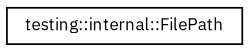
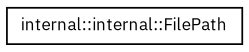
(125, 26) -> (125, 26)
